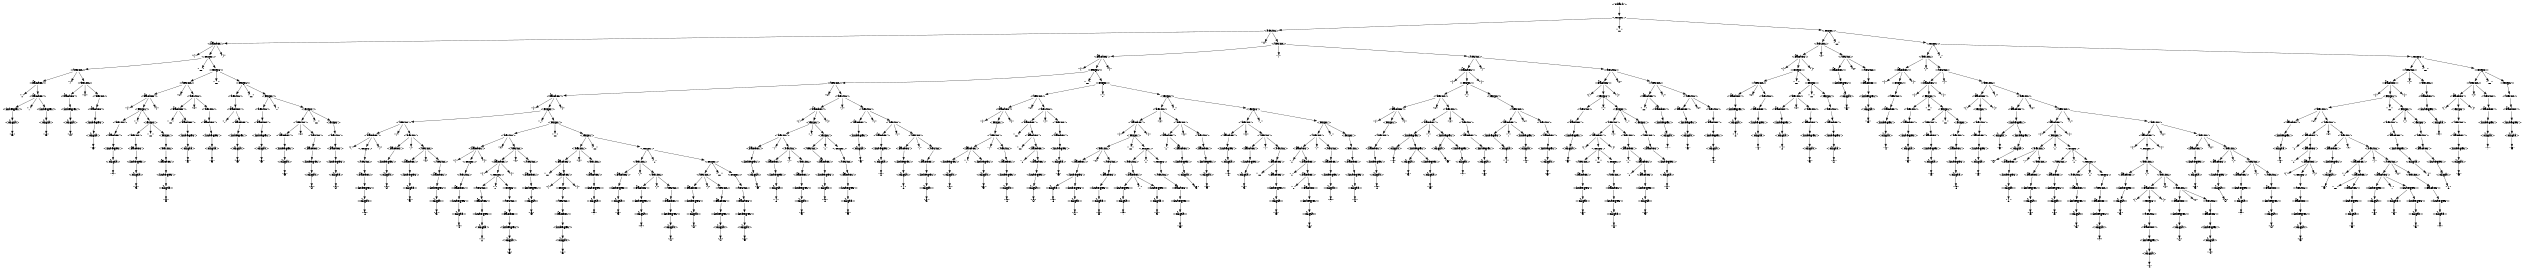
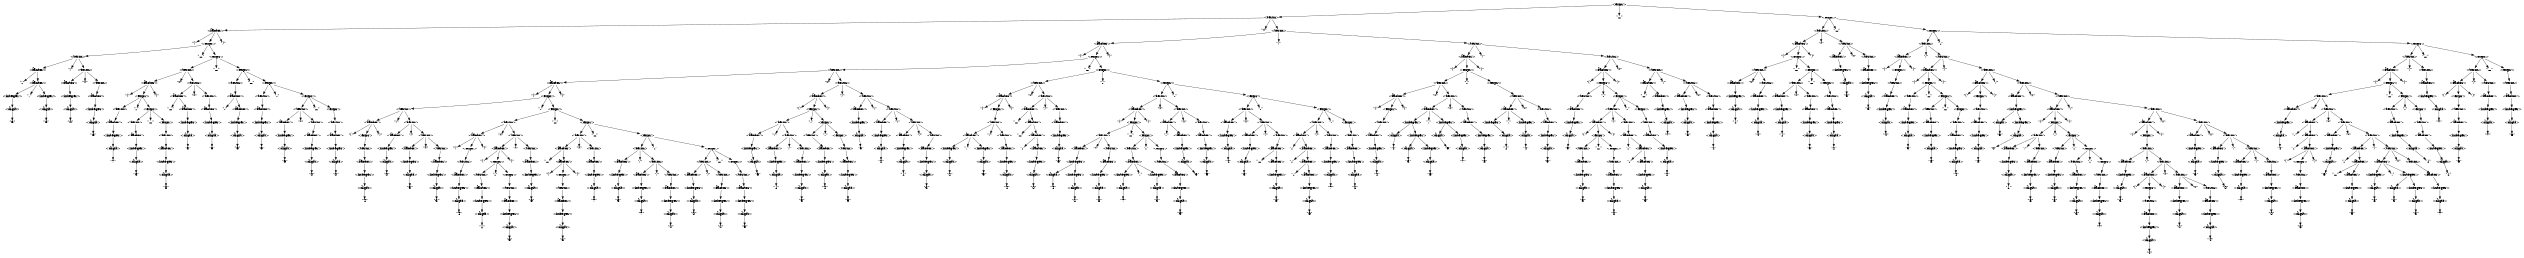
(1619, 4) -> none
